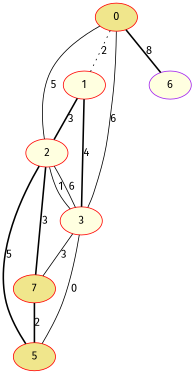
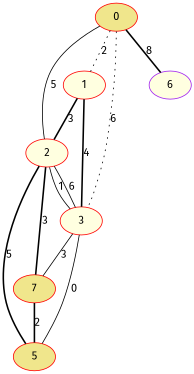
(110, 121) -> (110, 121)
